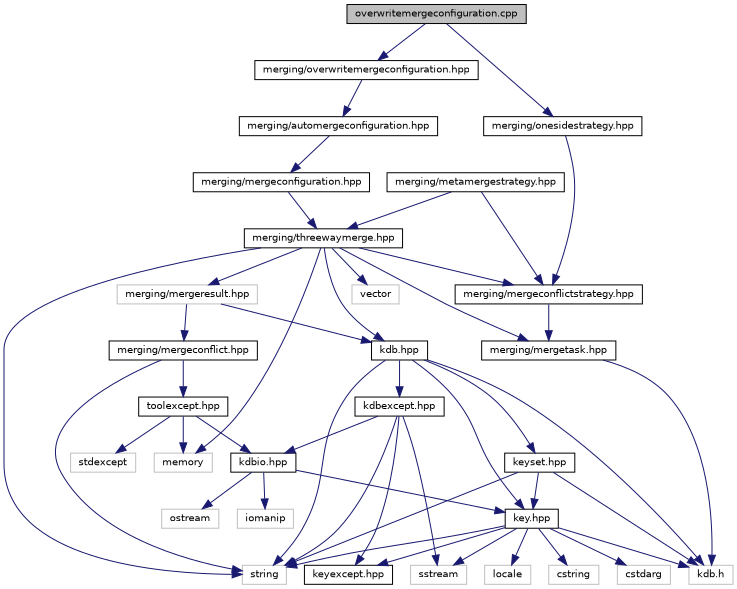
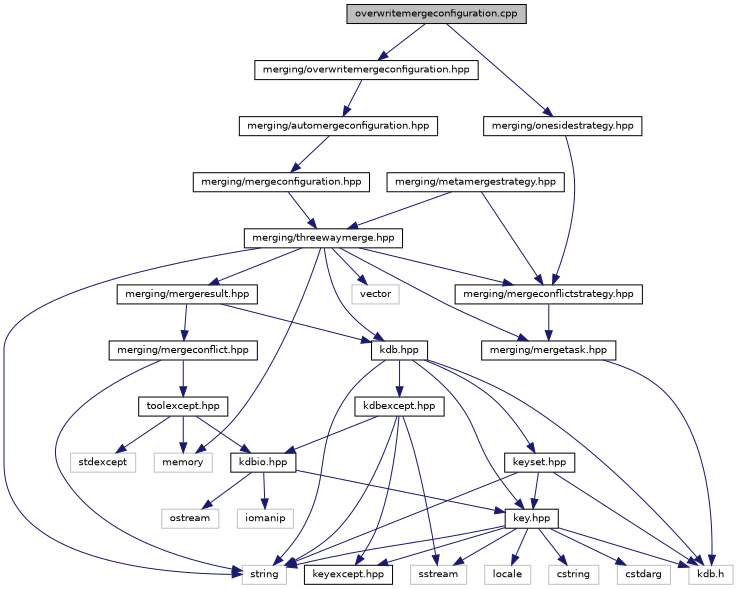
(187, 294) -> (187, 294)
